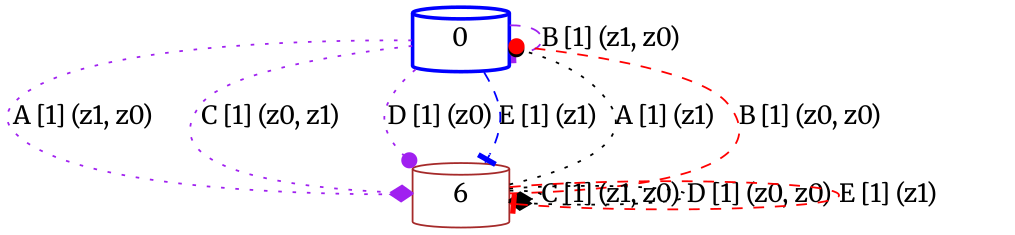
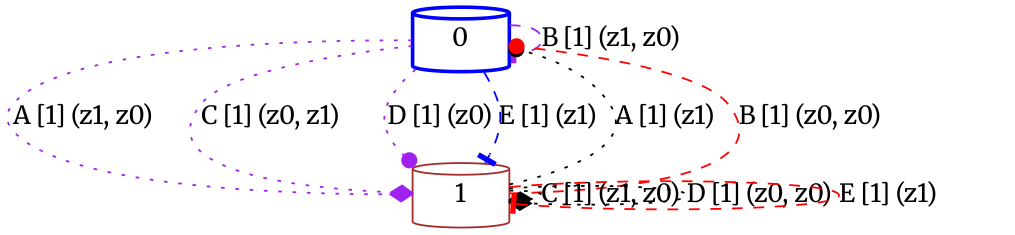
(461, 195) -> (461, 195)
